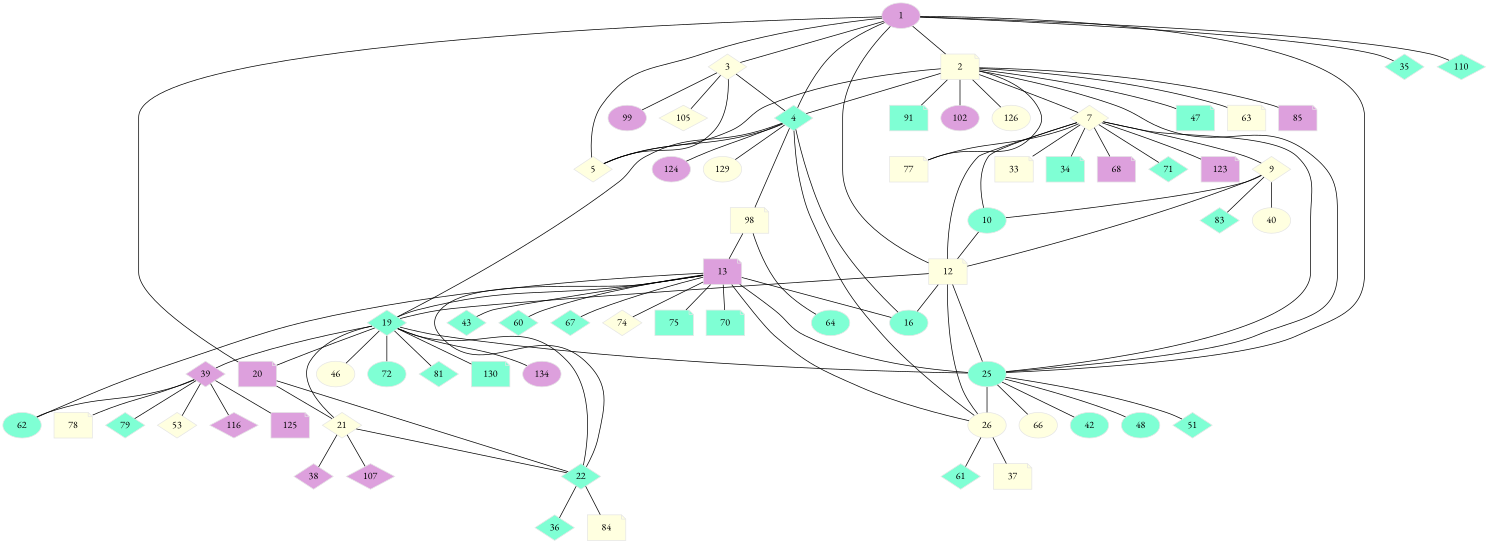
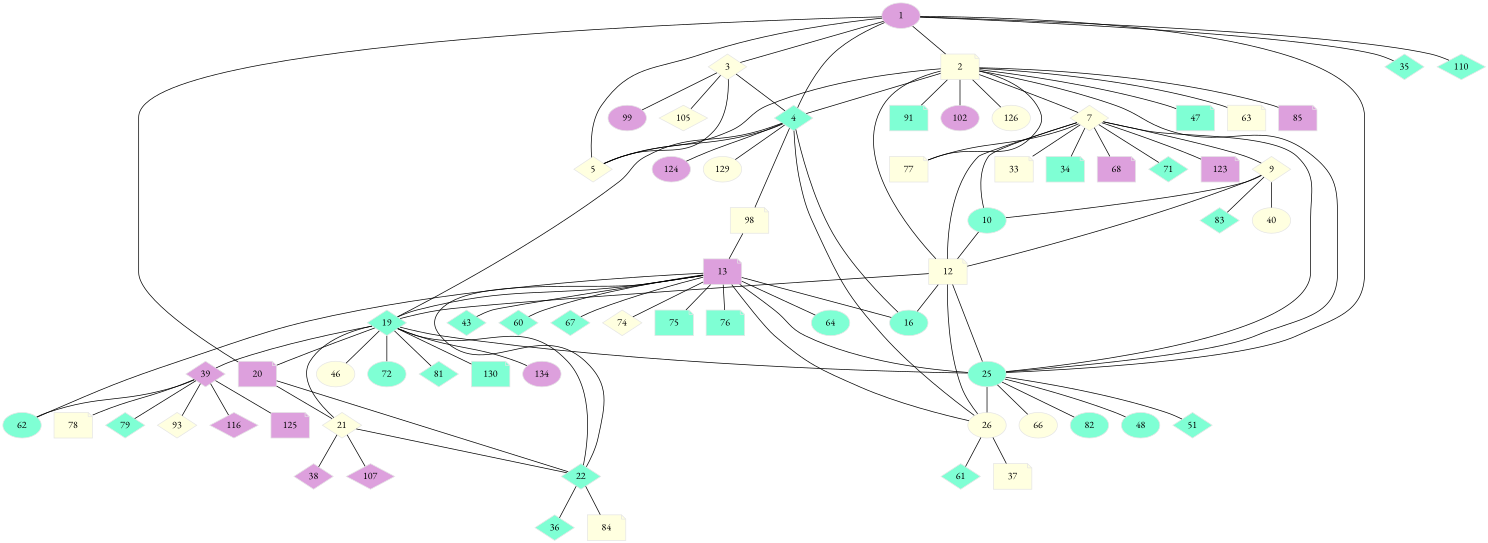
(843, 158) -> (876, 156)
(774, 279) -> (779, 298)
(725, 323) -> (725, 323)
(177, 425) -> (177, 425)
(1089, 425) -> (1089, 425)
